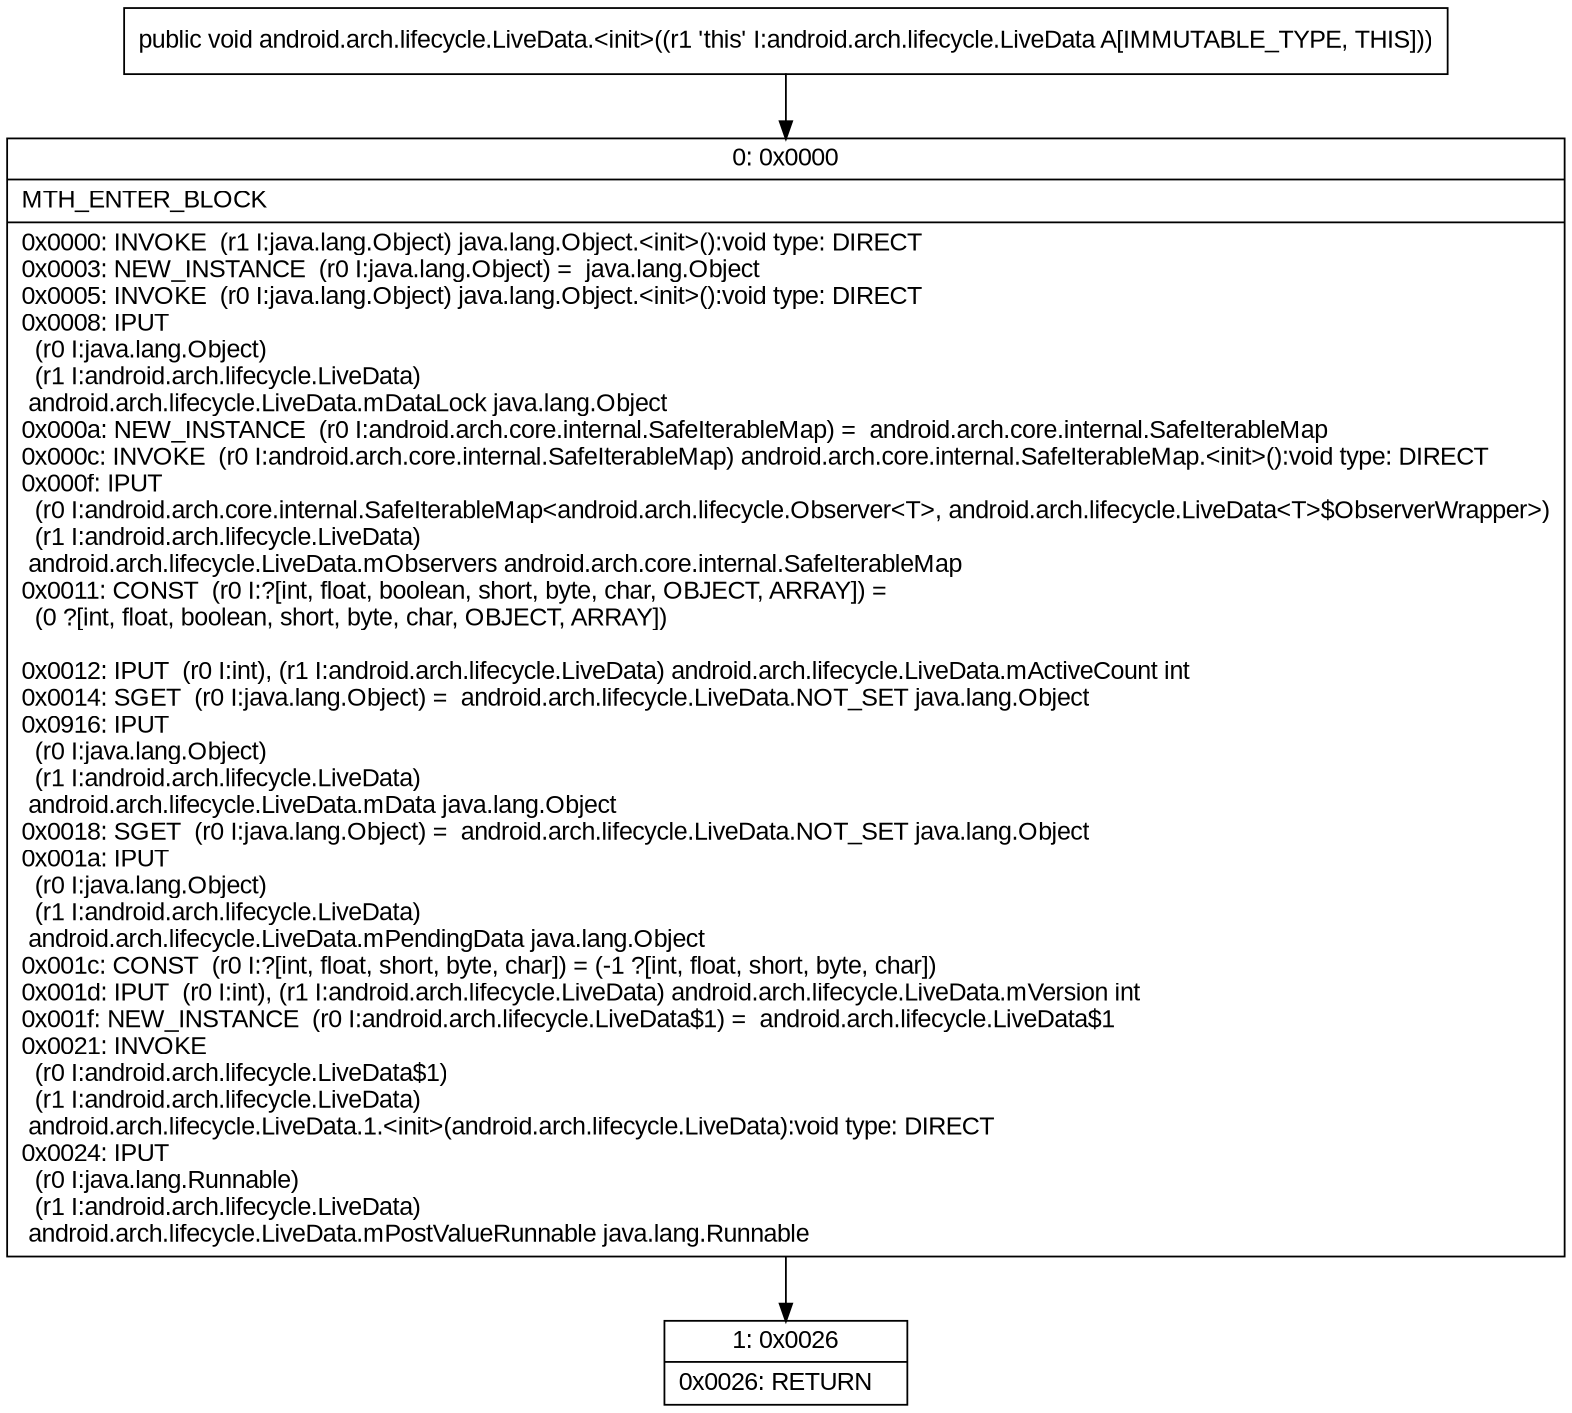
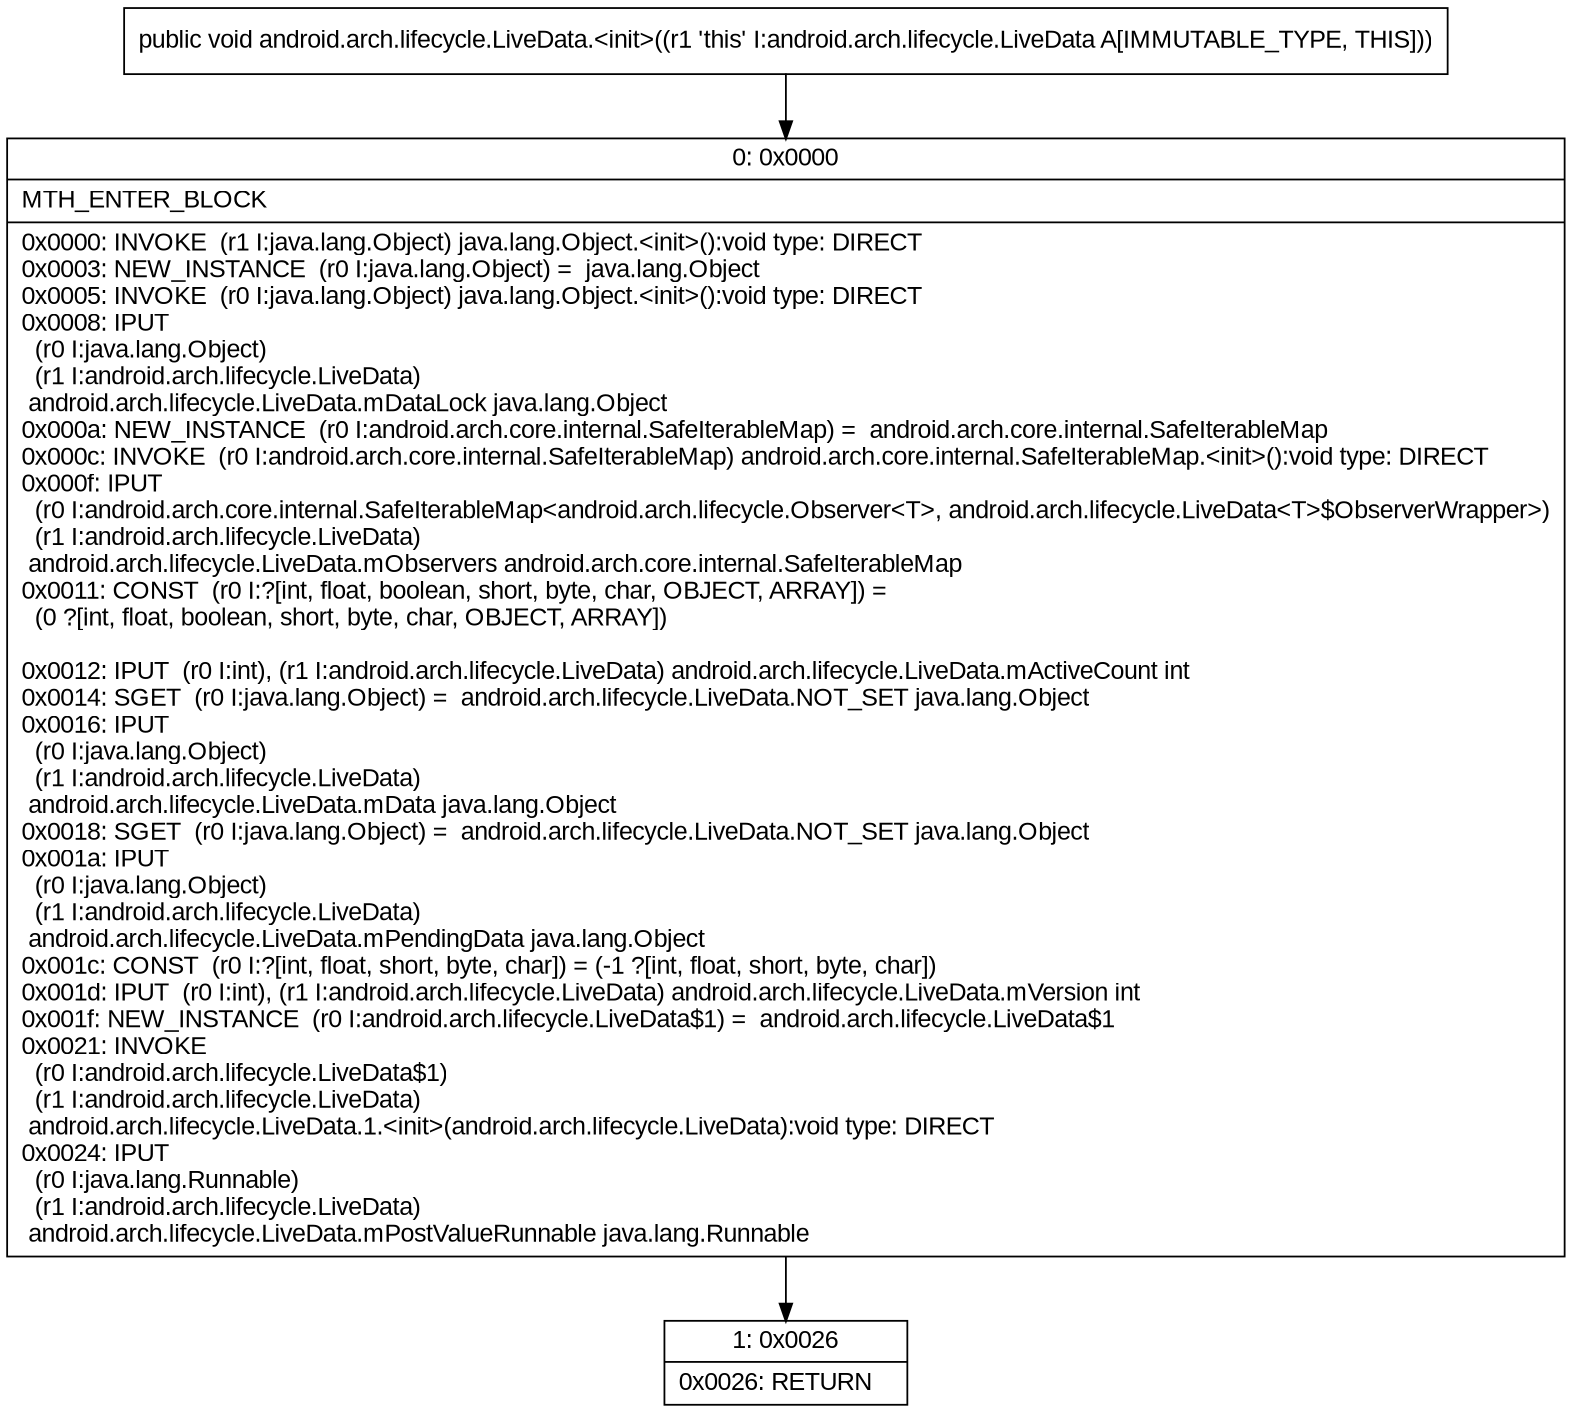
(103, 725) -> (103, 725)
